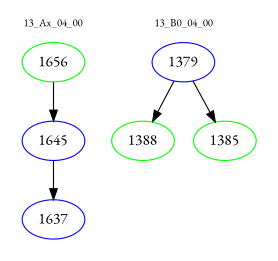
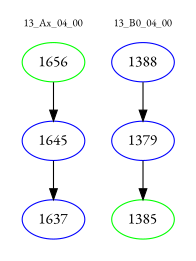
(166, 96) -> (143, 96)
(143, 141) -> (143, 62)
